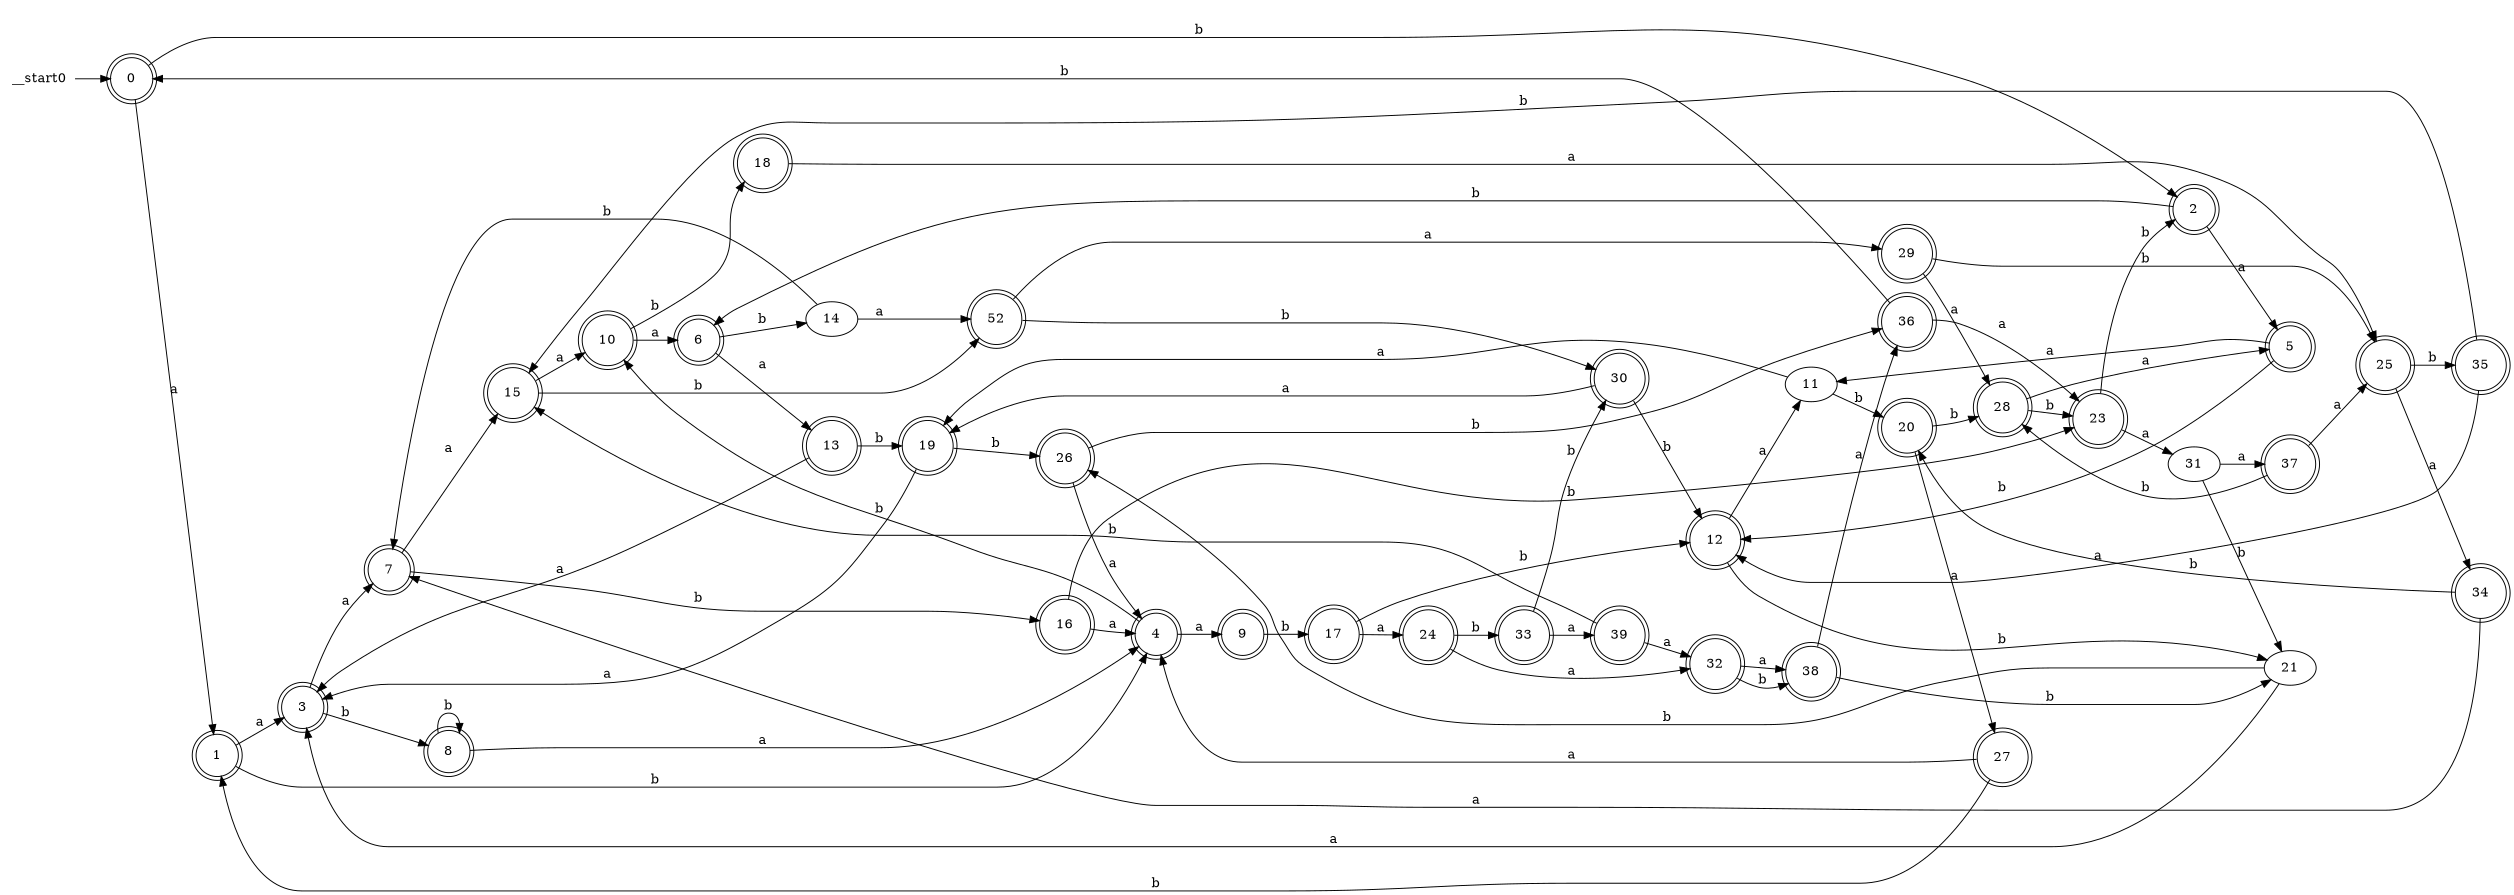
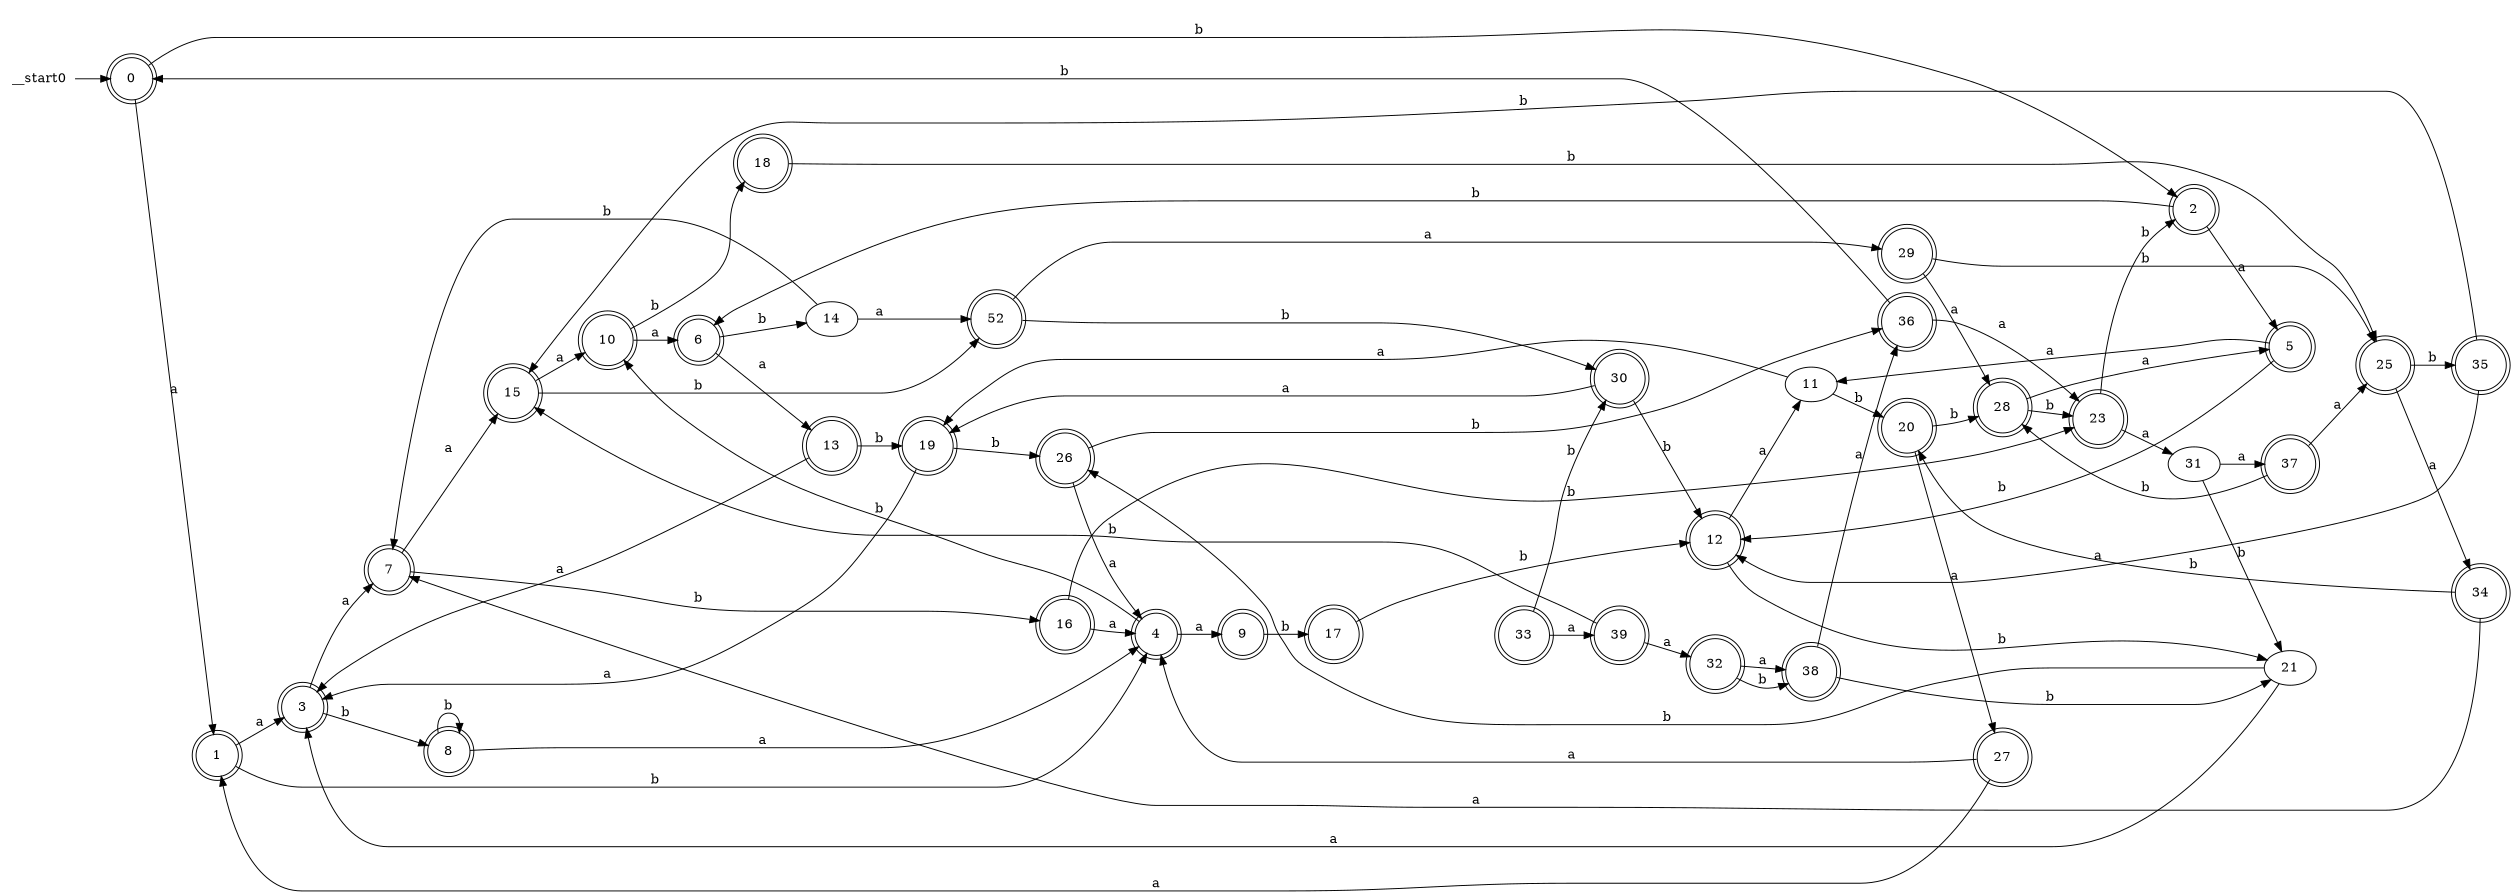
(1572, 157) -> (1572, 157)
(1428, 635) -> none
(1156, 884) -> (1156, 884)
